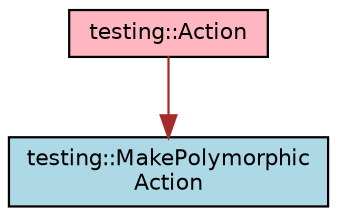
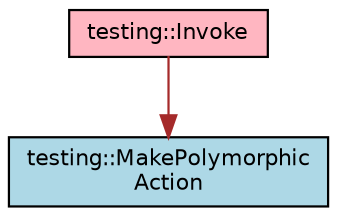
(169, 33) -> (169, 33)
